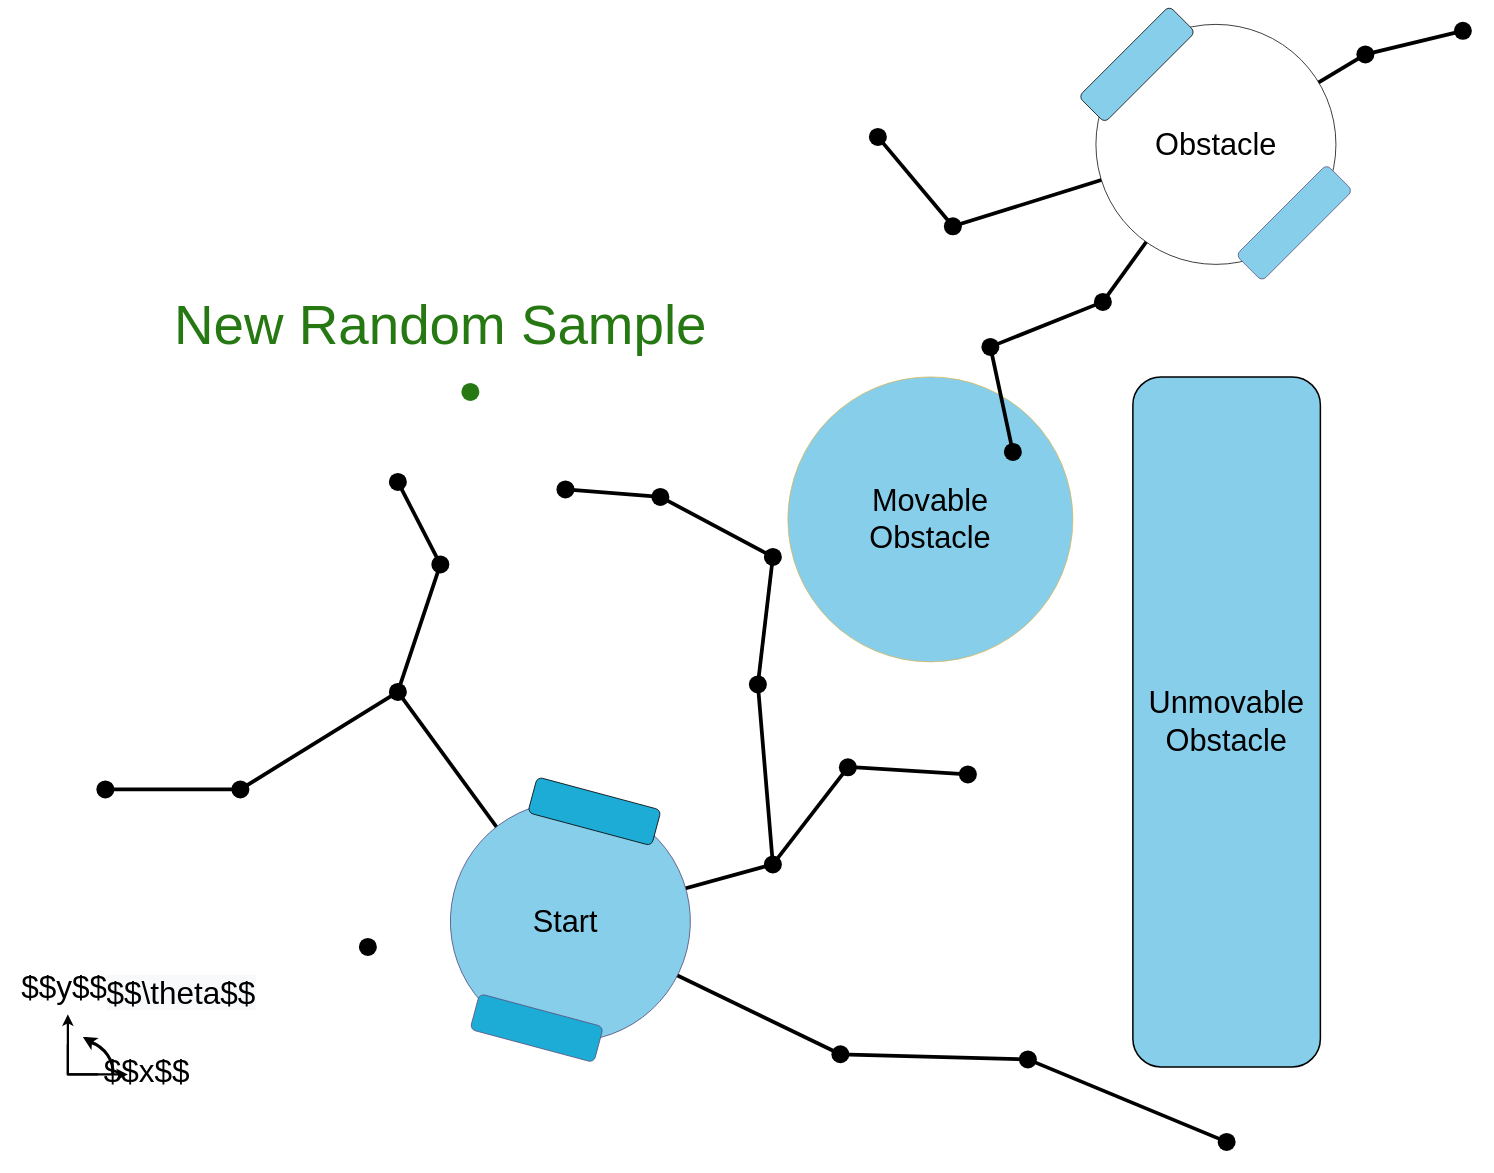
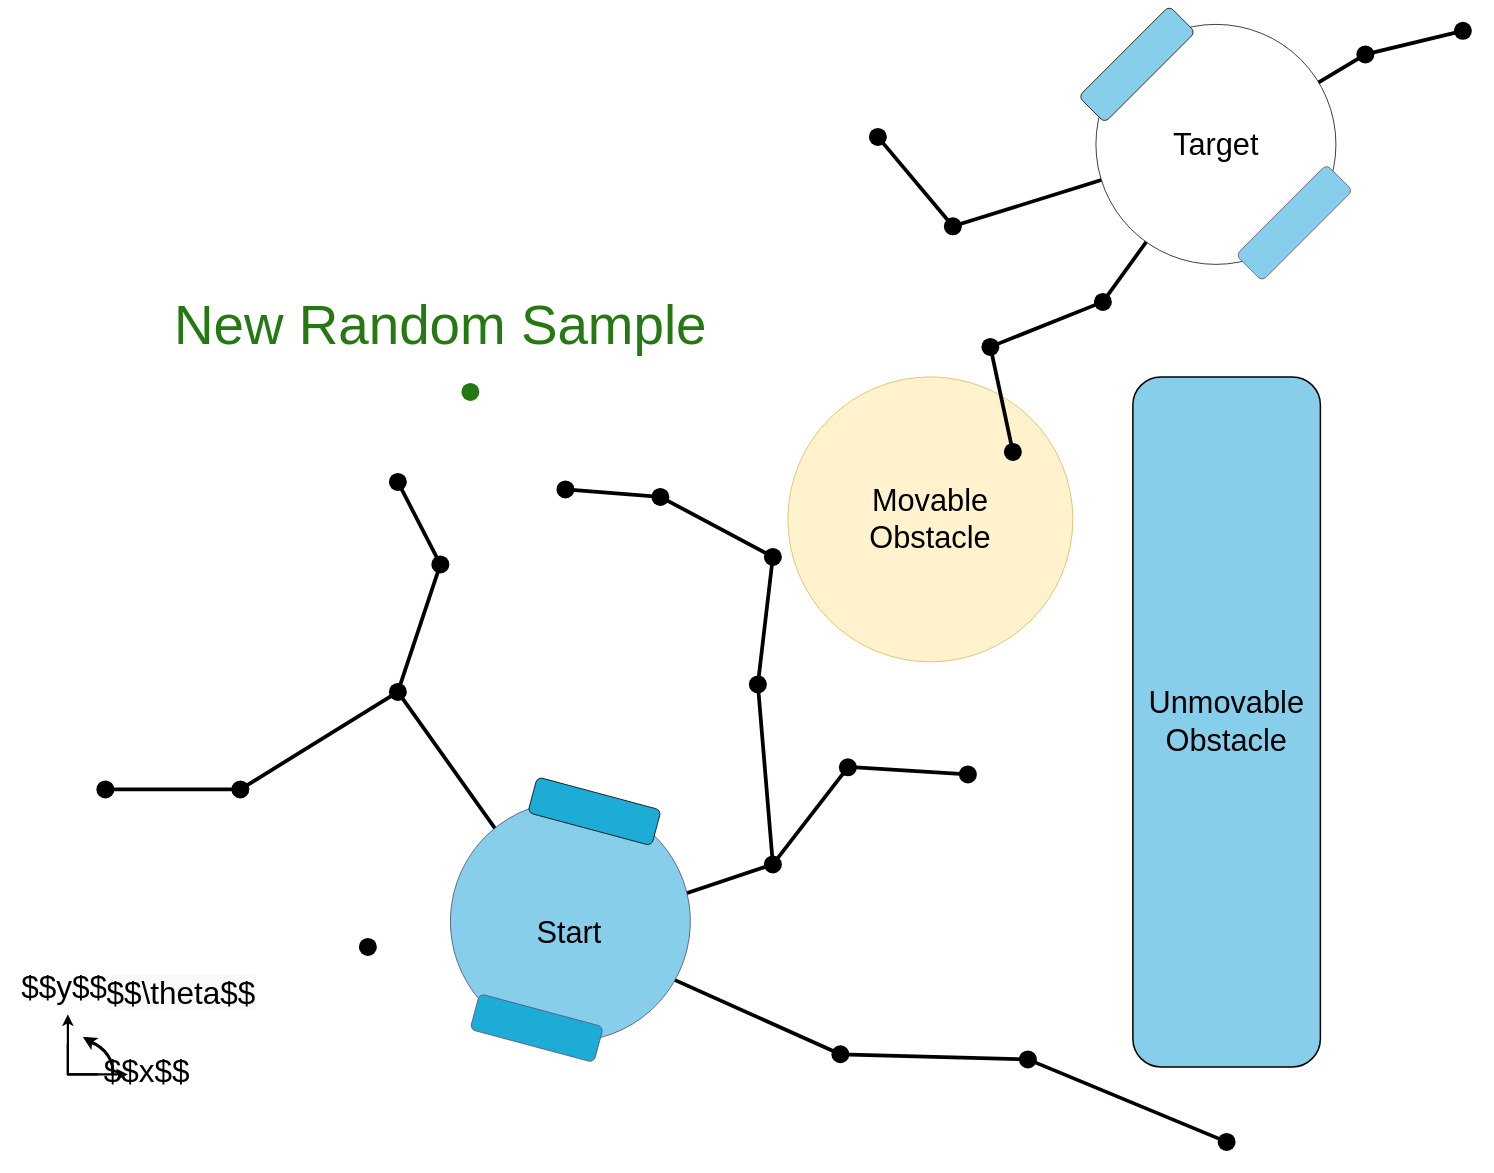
(1216, 144) -> (1216, 144)
(930, 519) -> (930, 519)
(565, 921) -> (569, 933)
